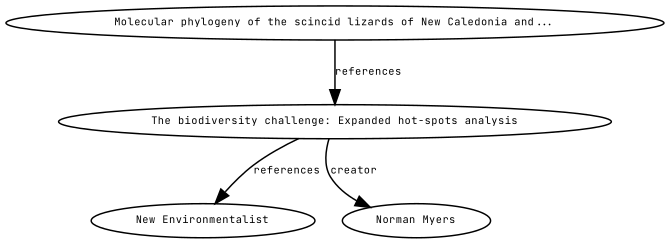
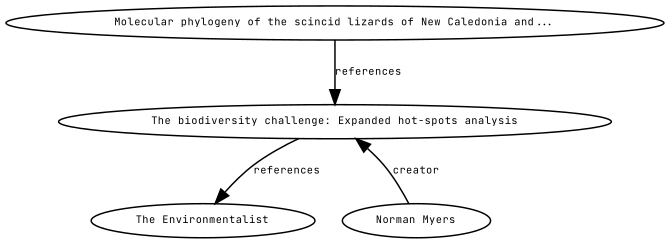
(330, 175) -> (391, 174)
(203, 221) -> (203, 221)
